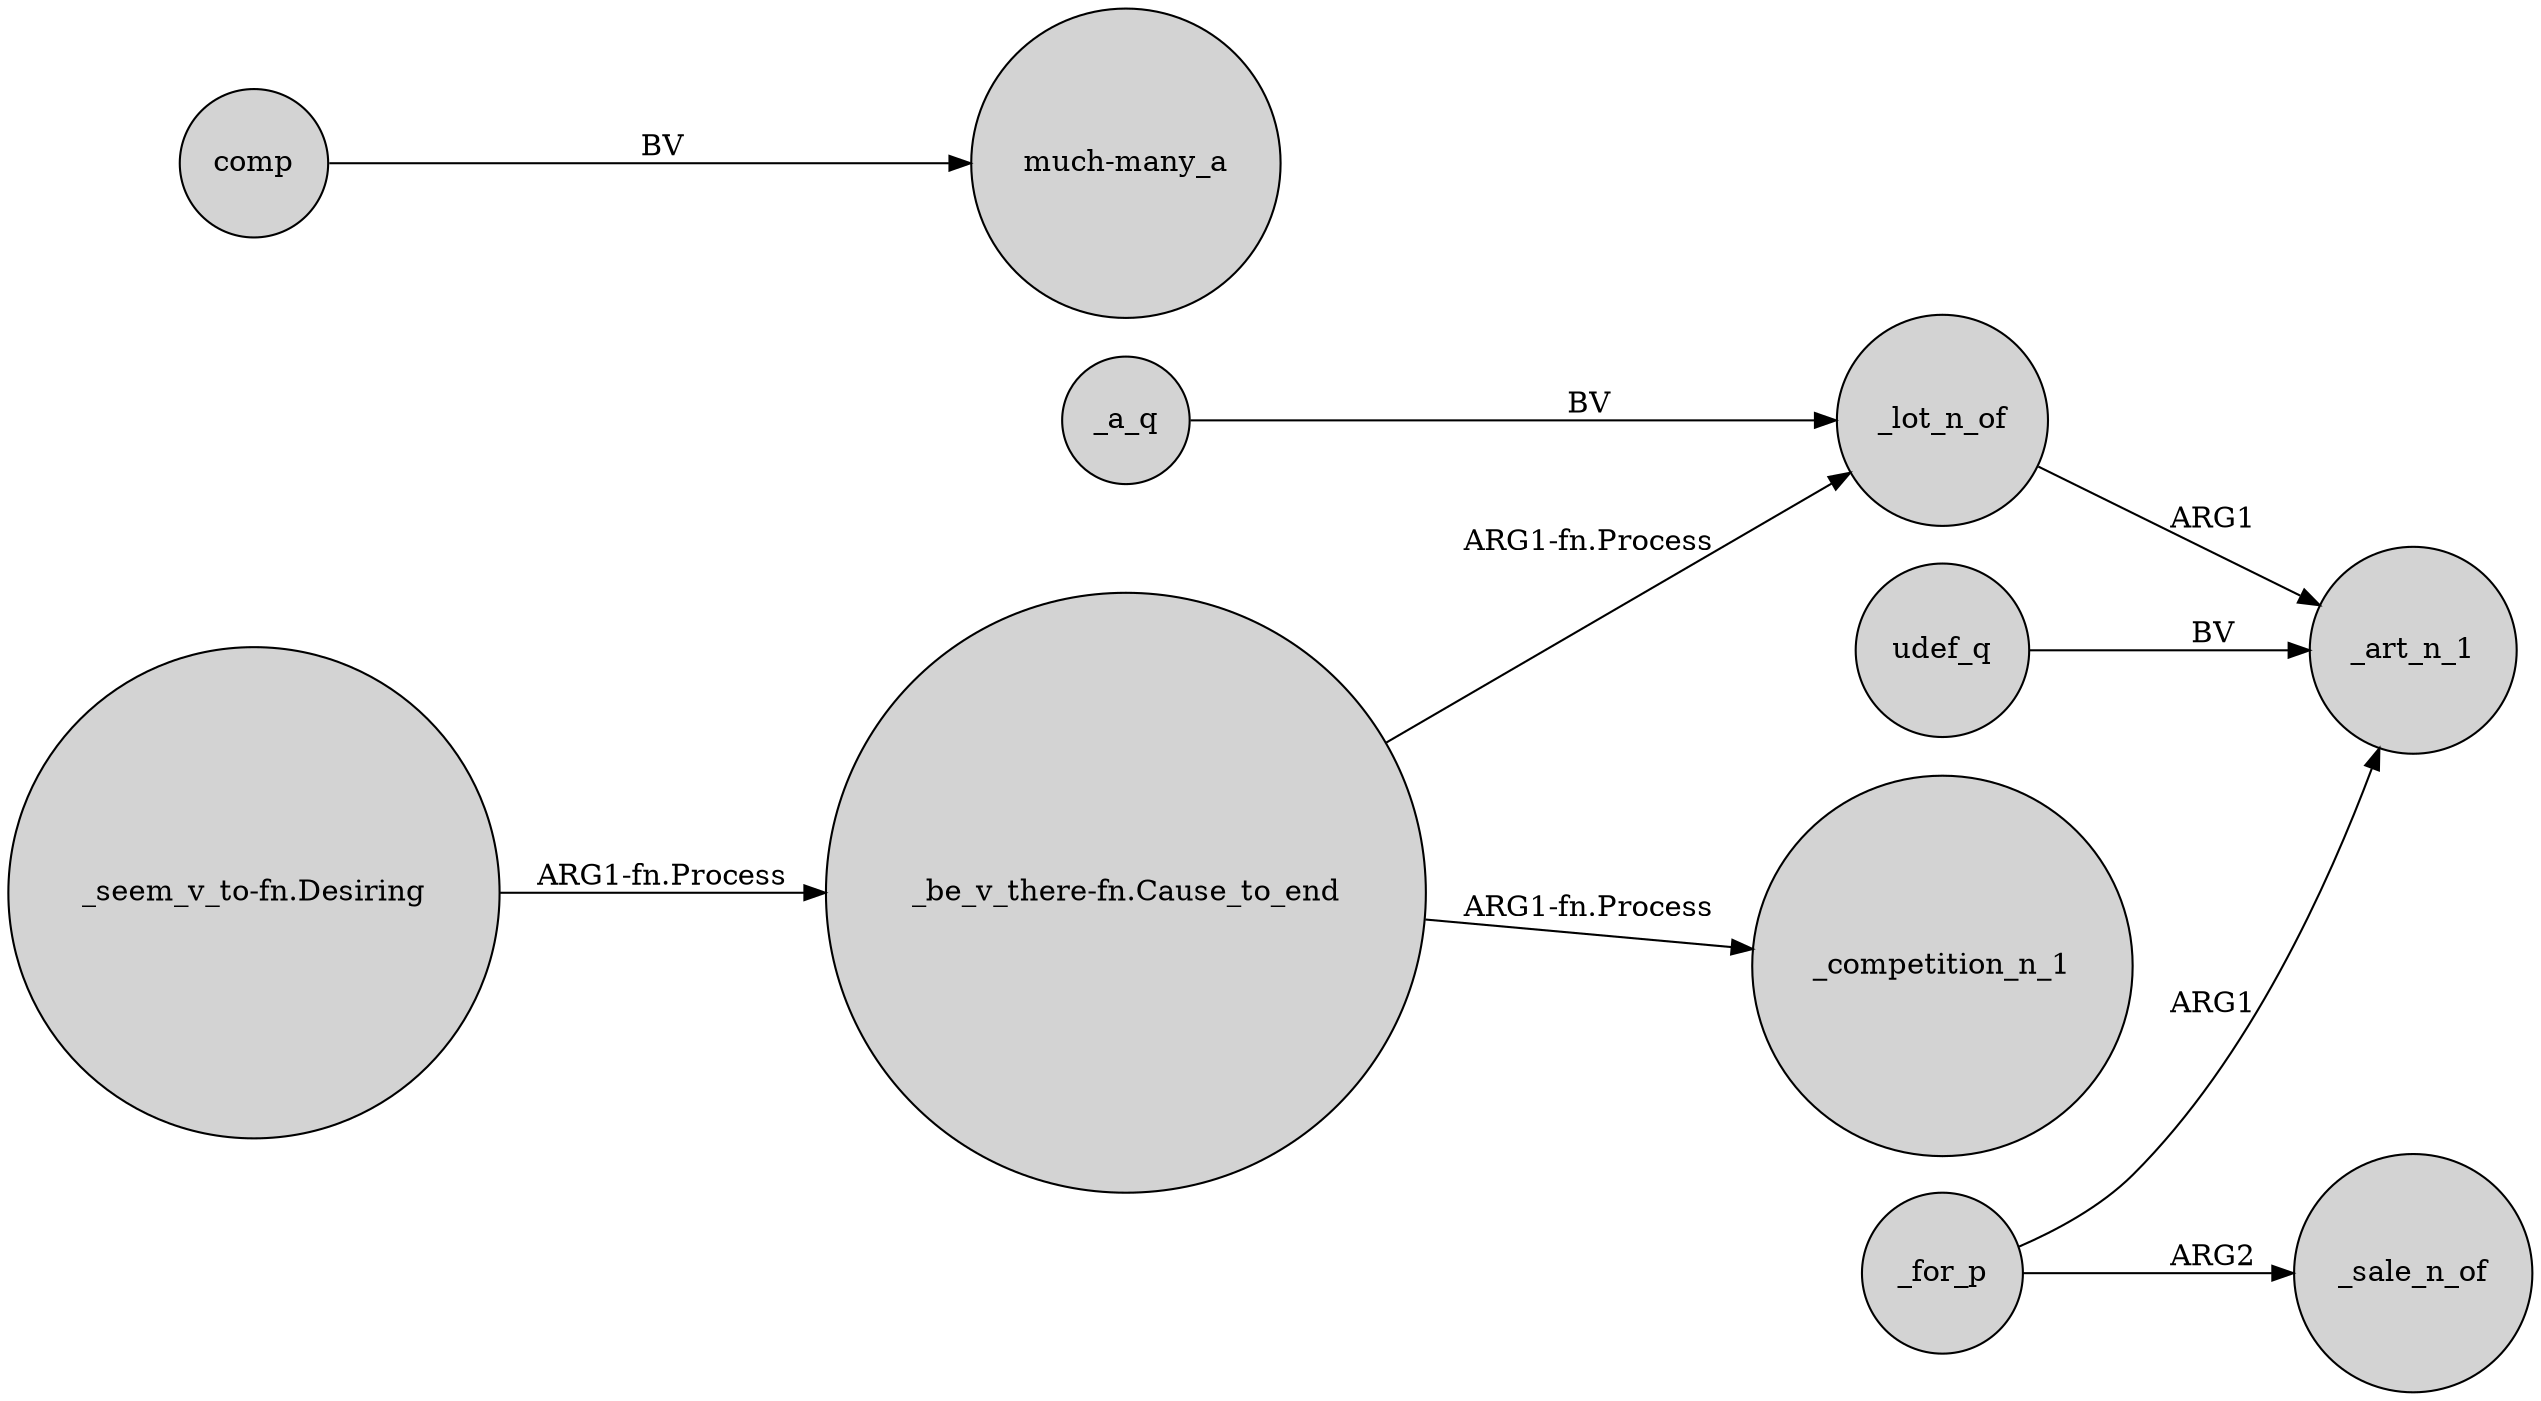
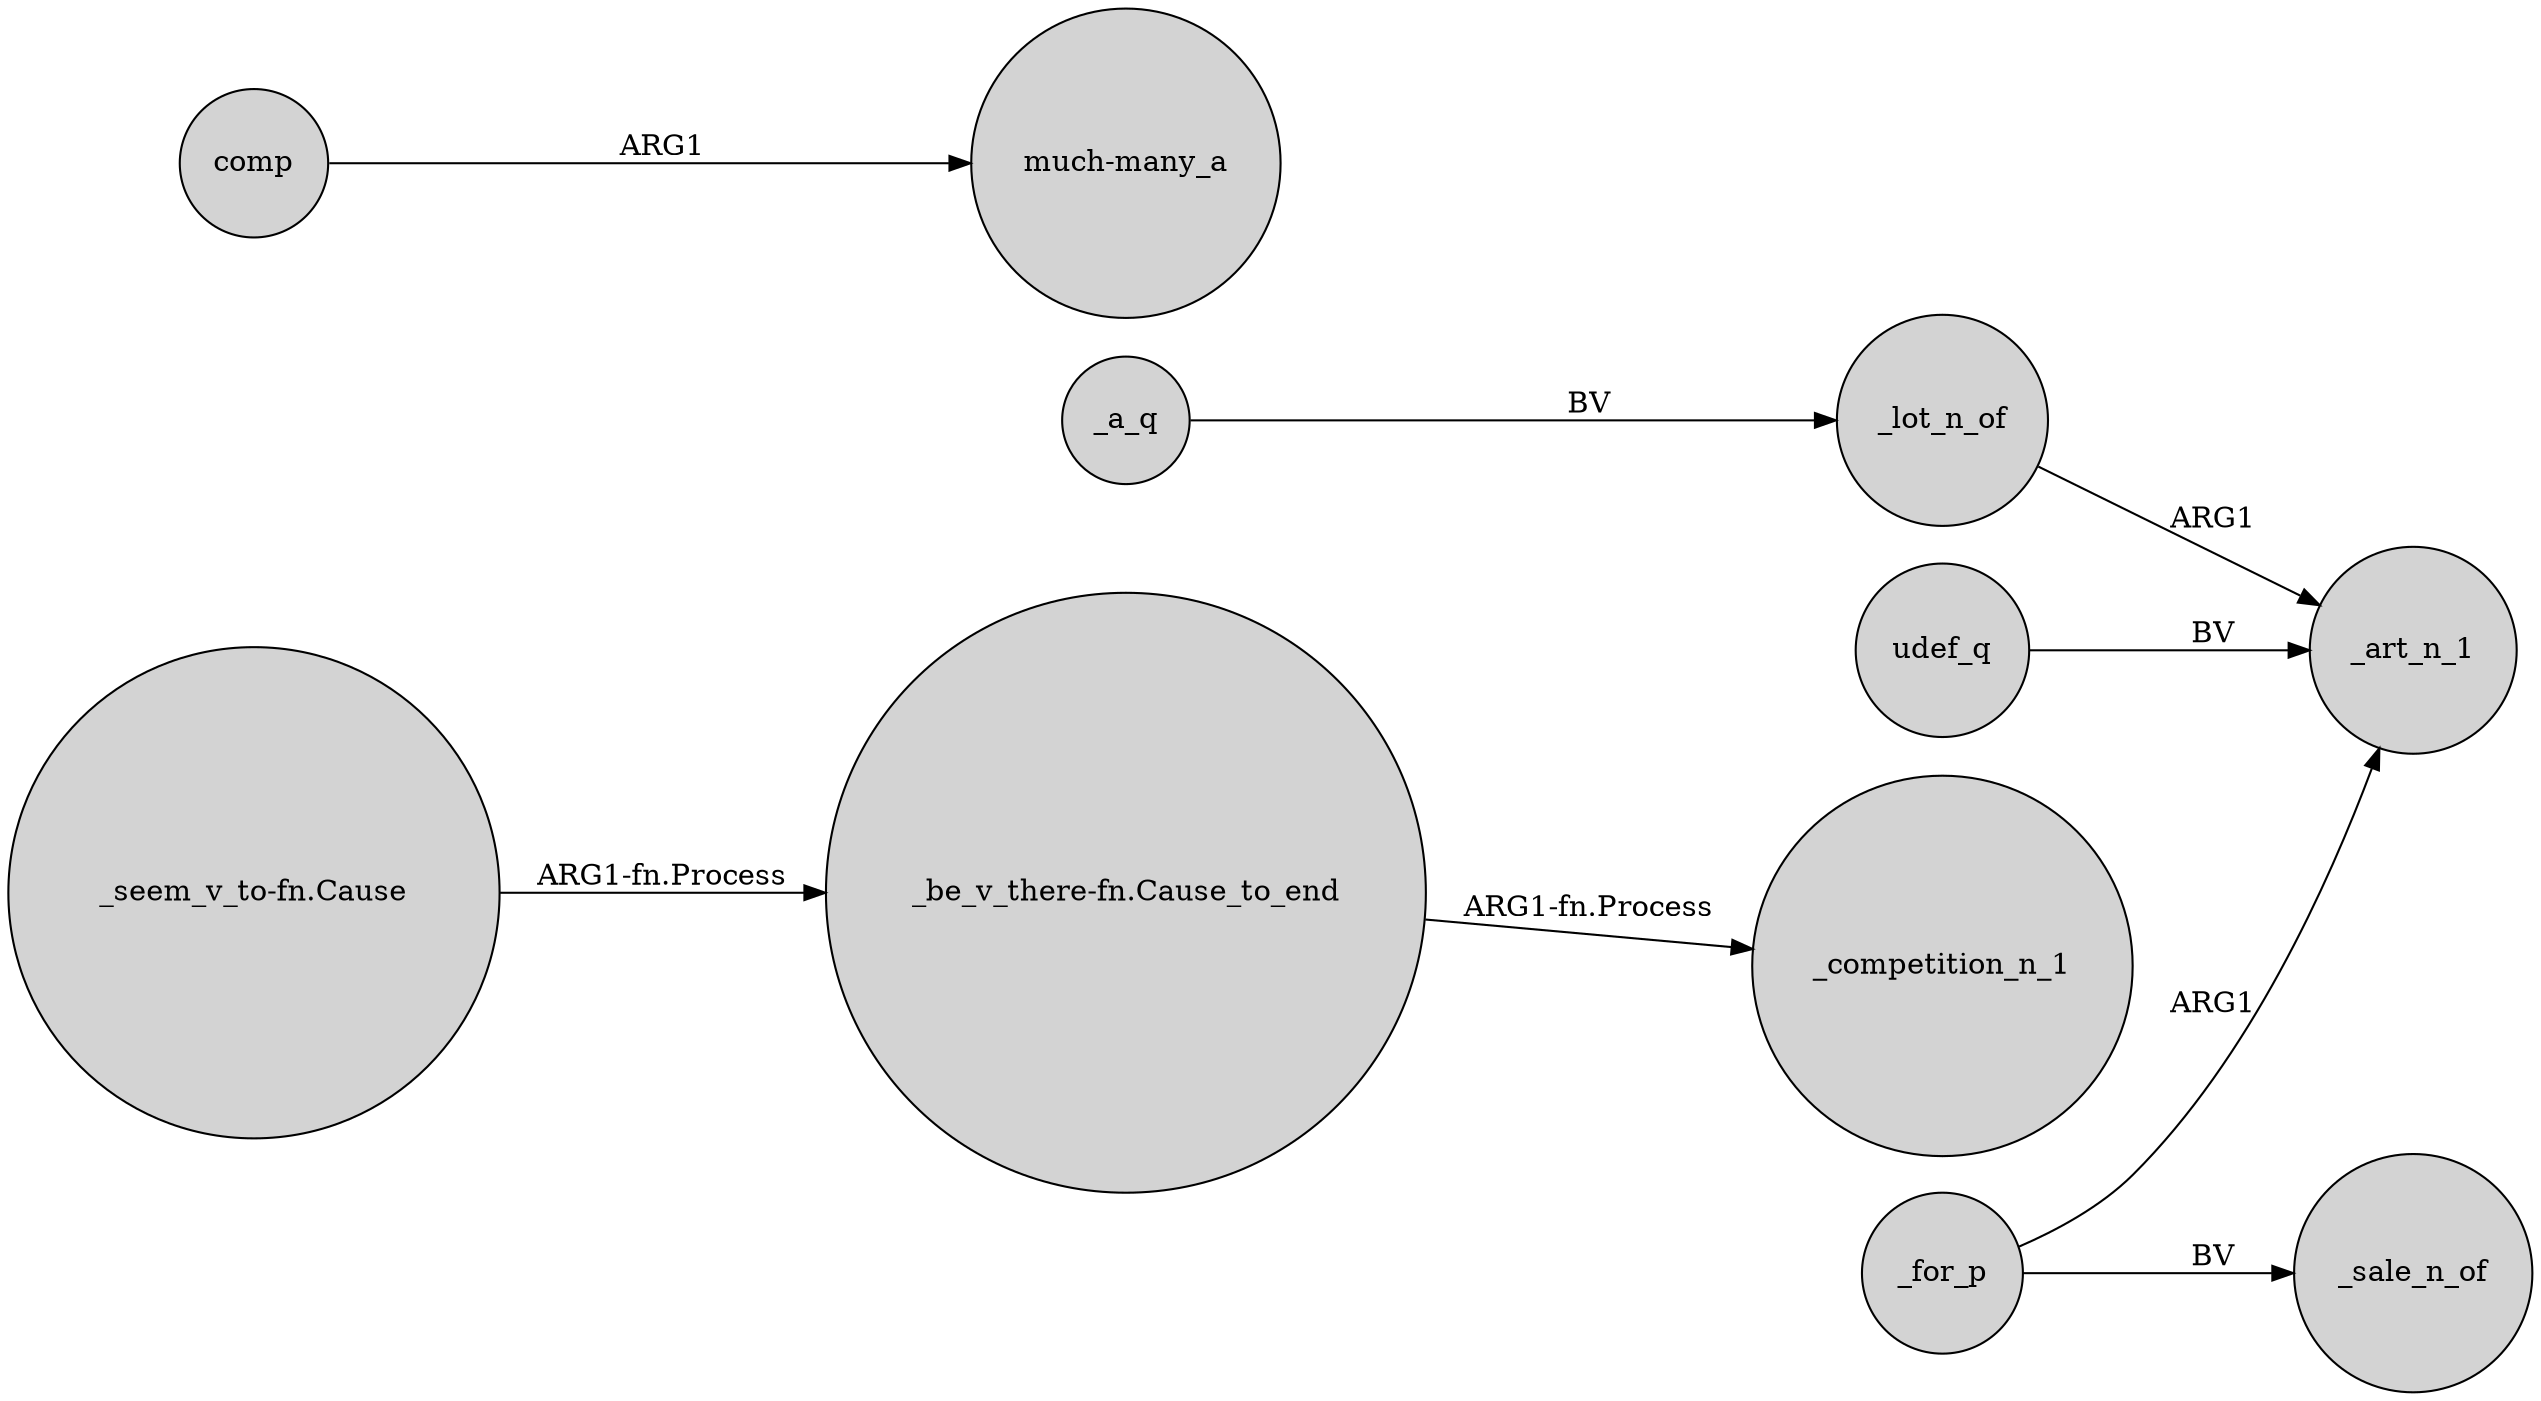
(663, 148) -> (663, 148)
(1609, 613) -> none
(254, 893) -> (254, 893)
(2213, 1258) -> (2213, 1258)
